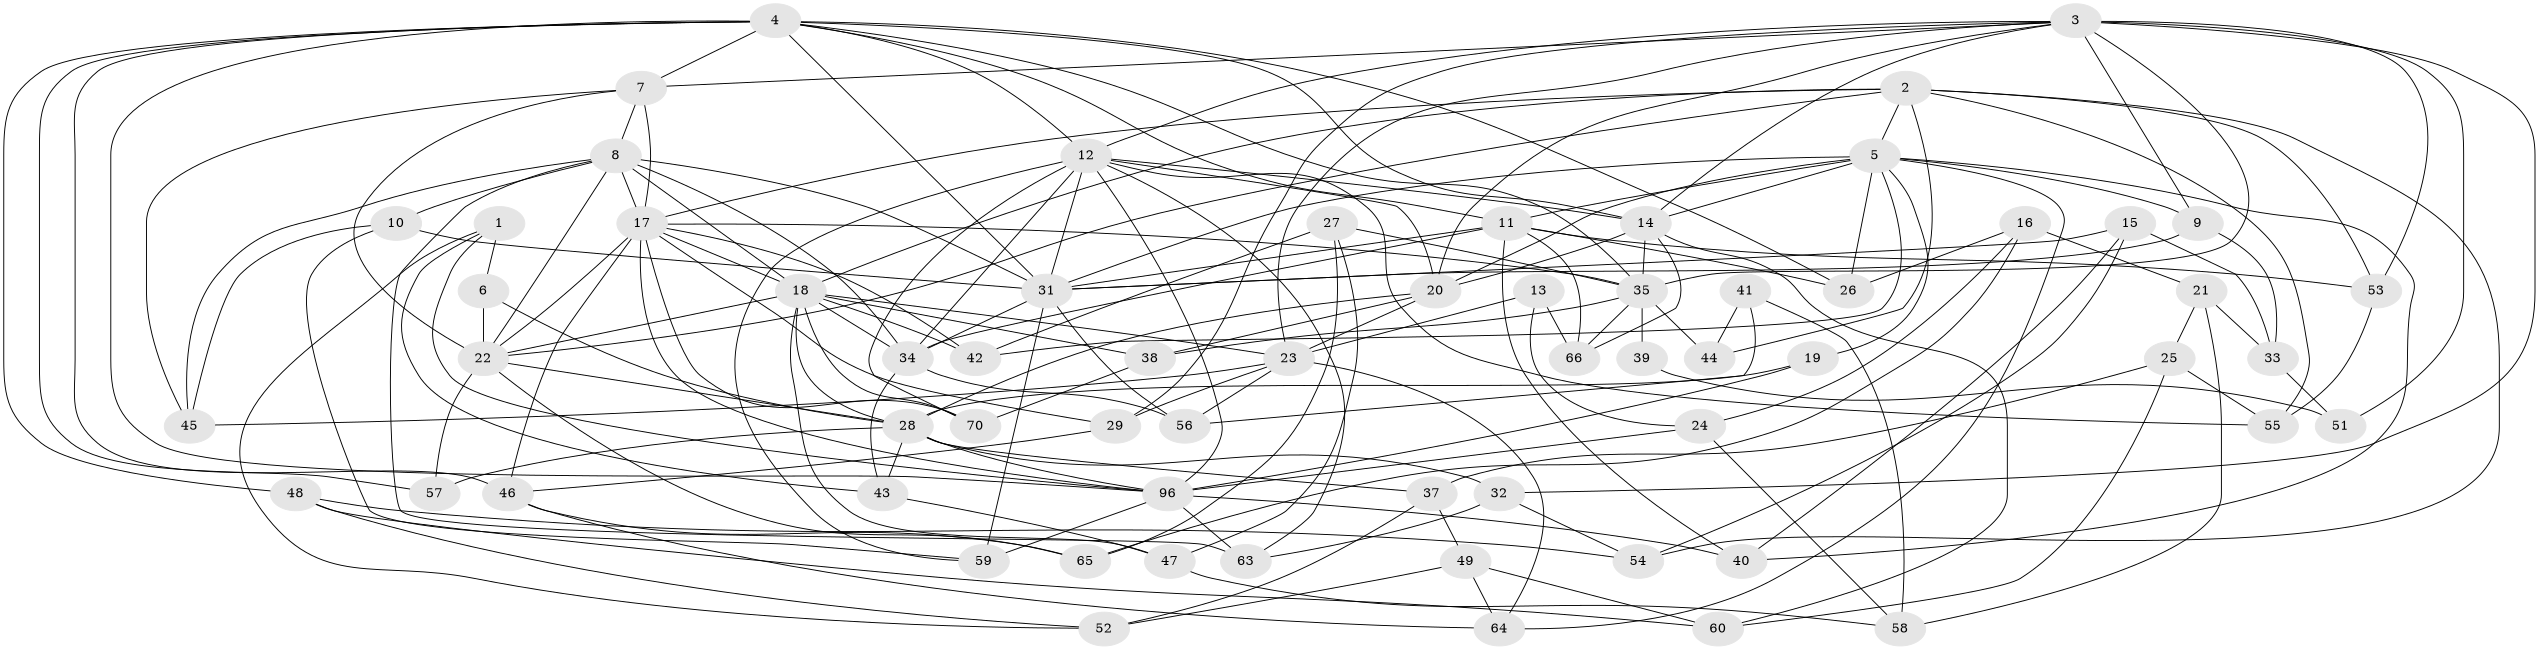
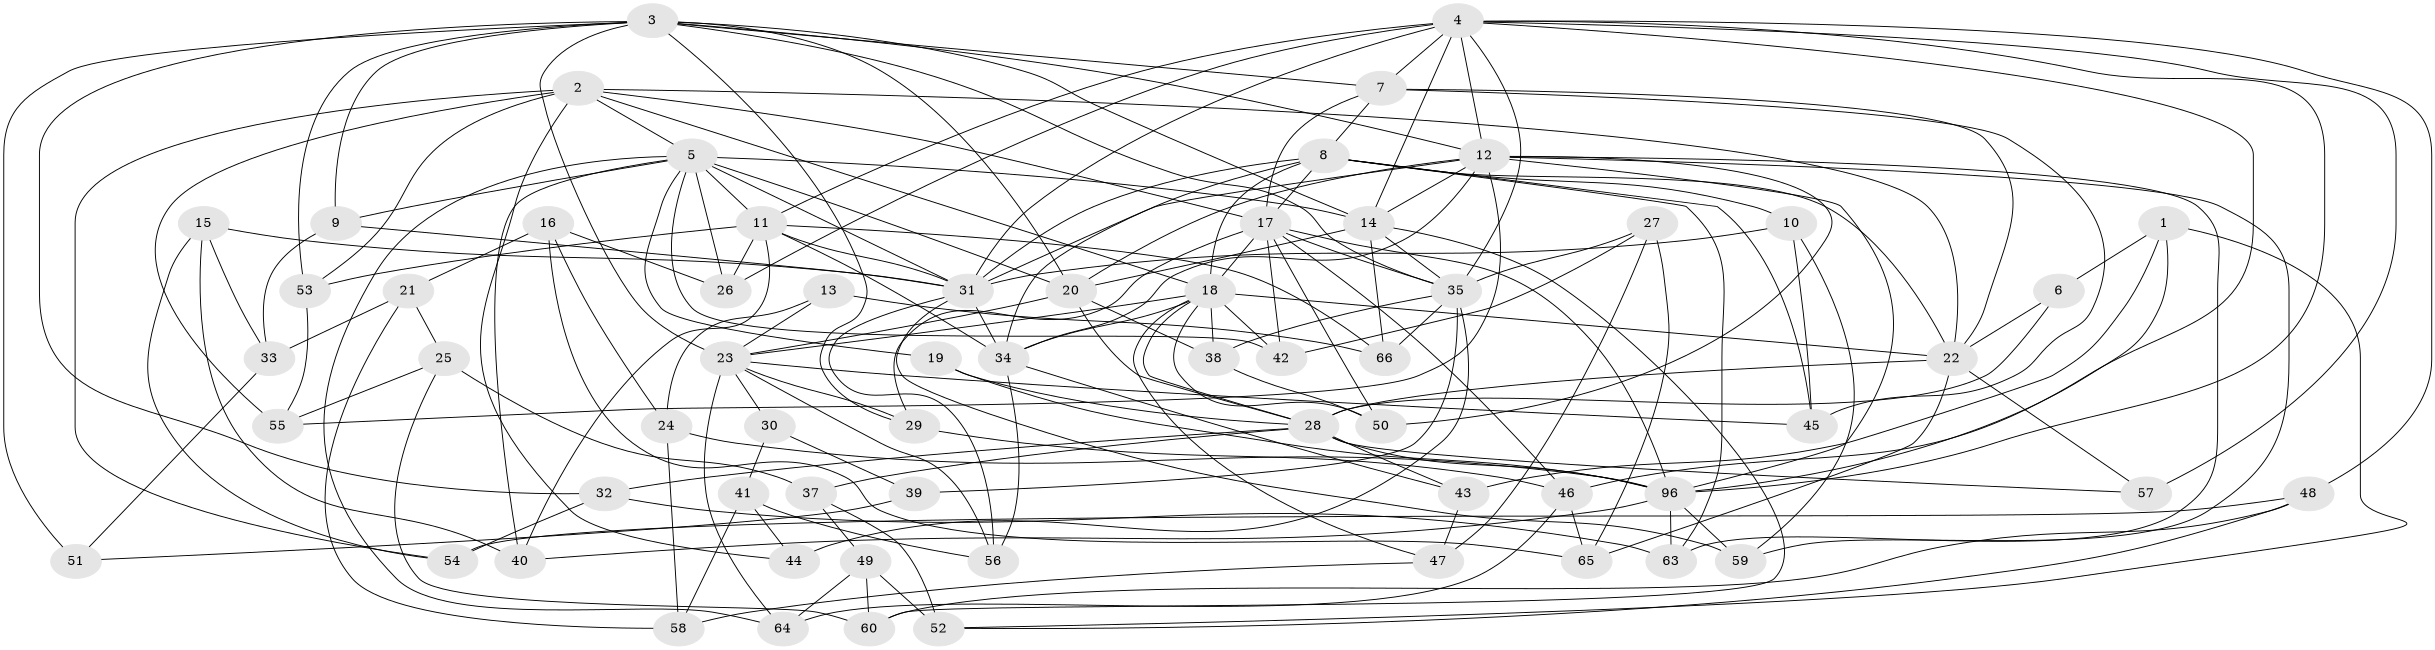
(565, 293) -> none
none -> (770, 426)
(976, 426) -> (1381, 426)
